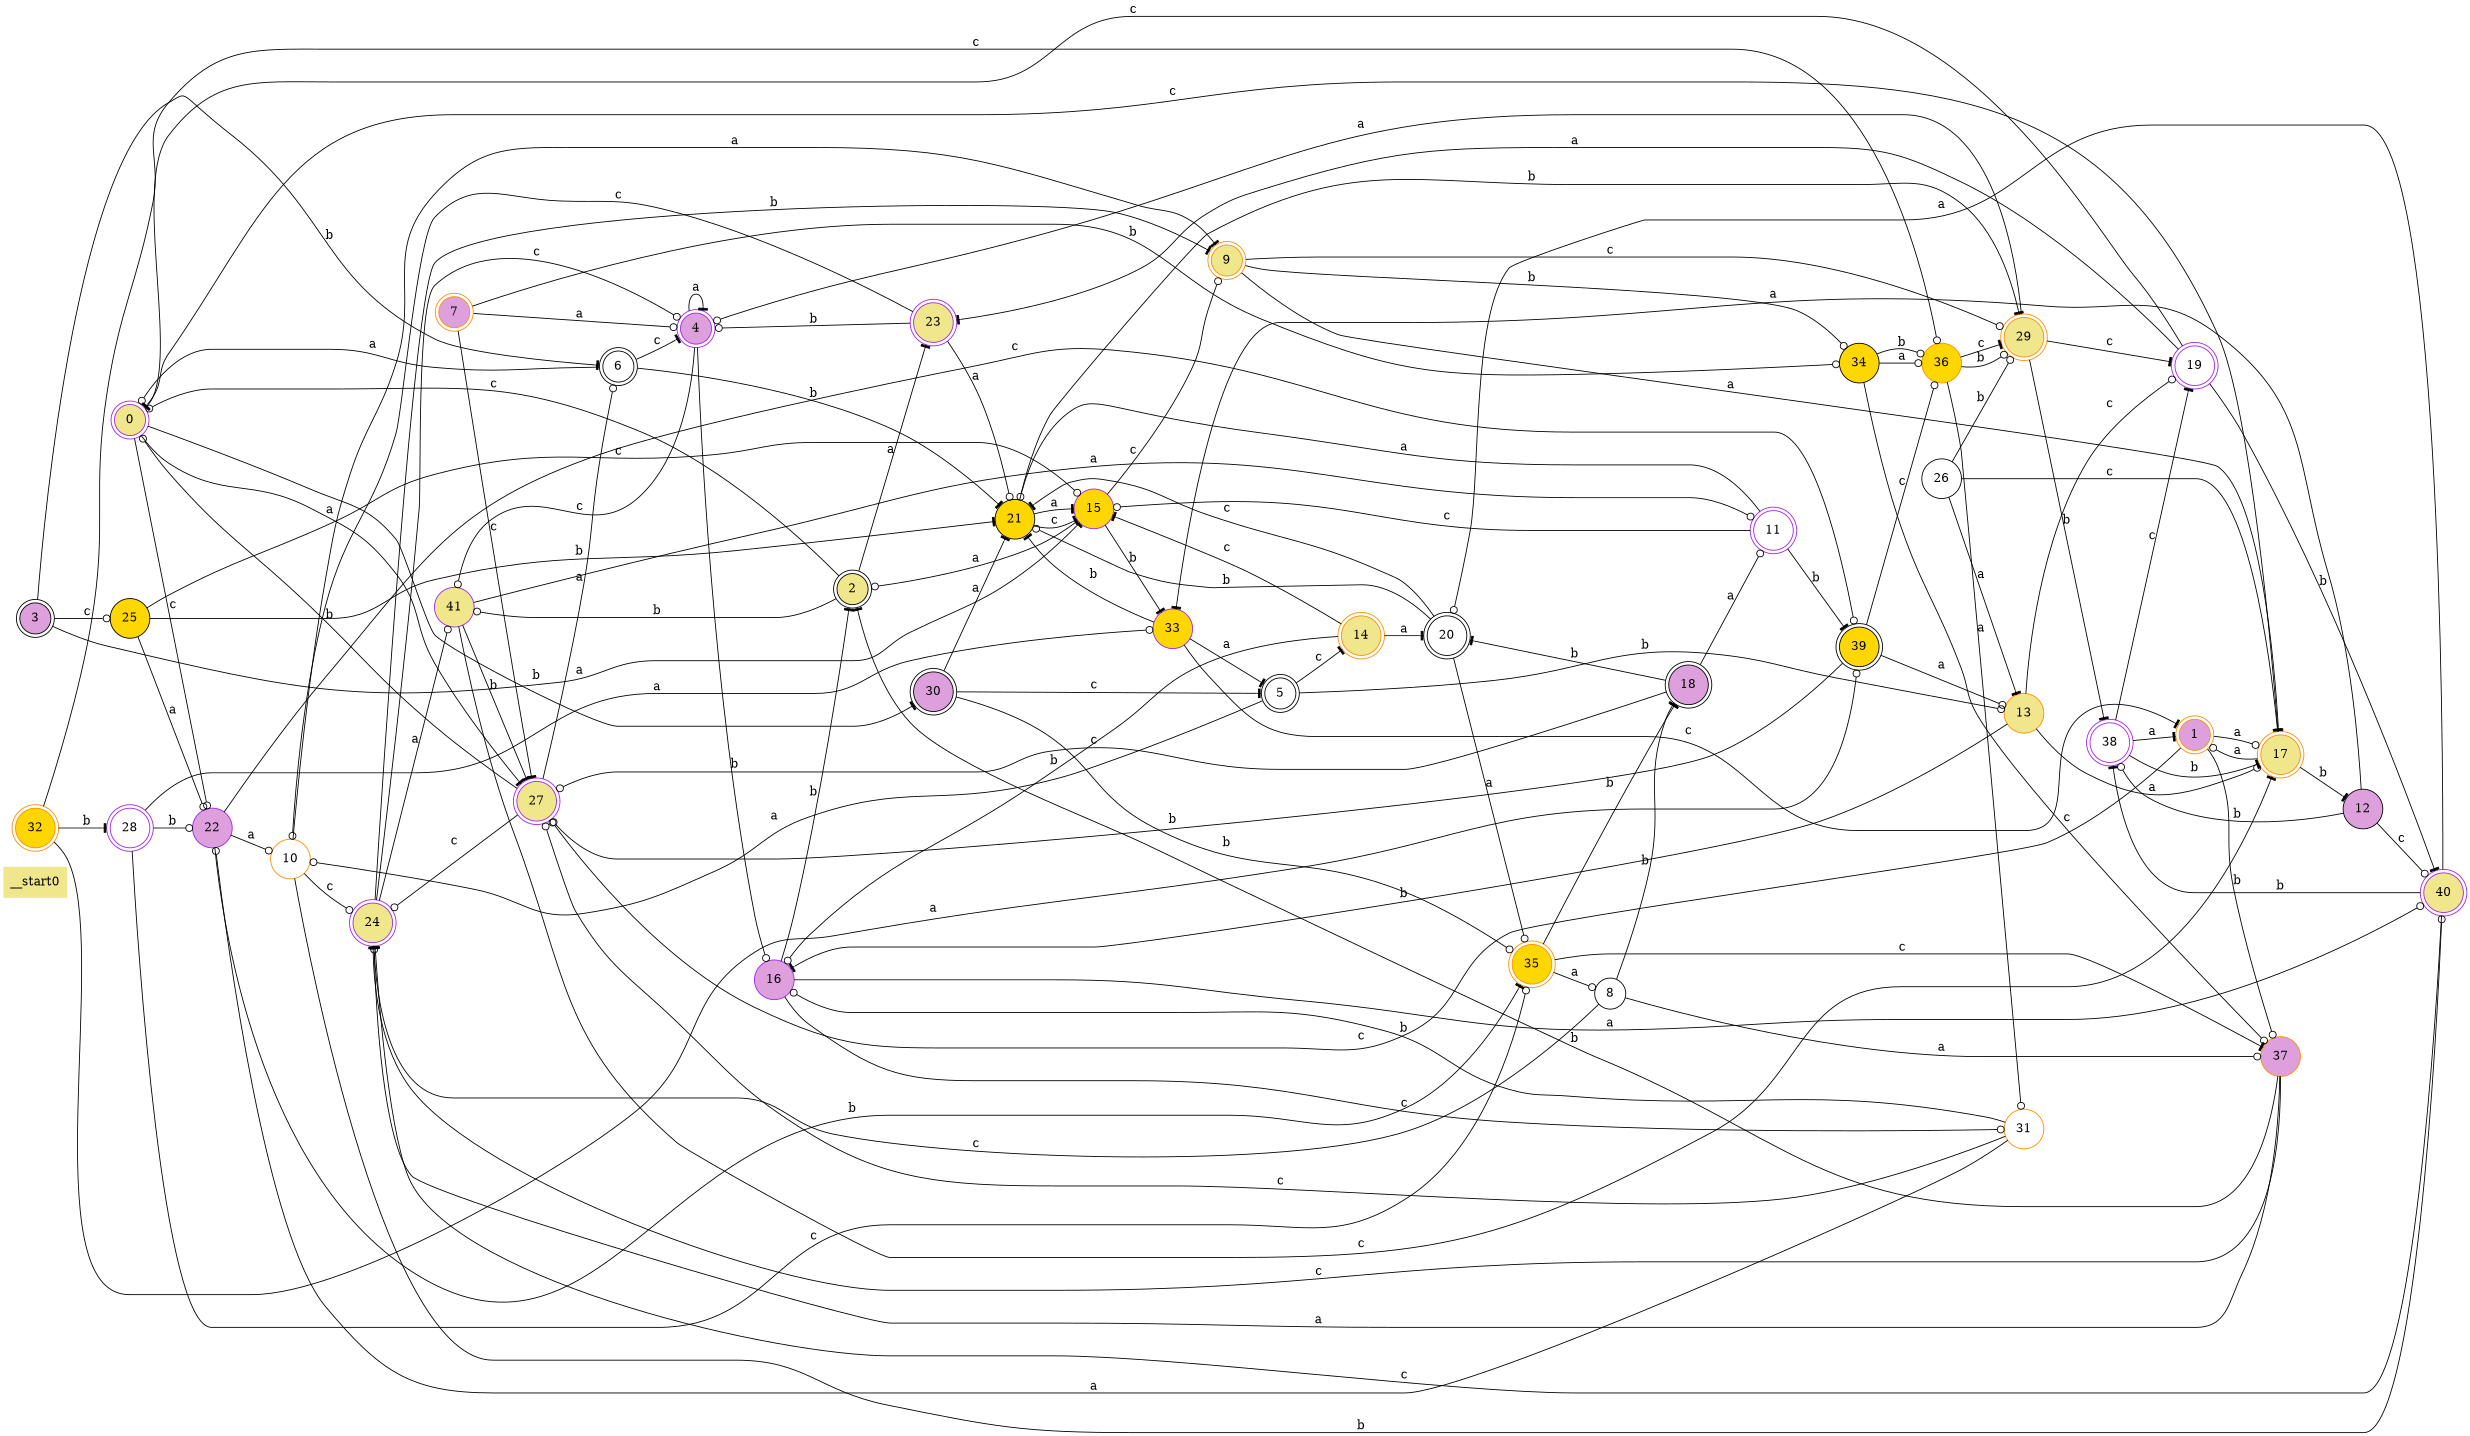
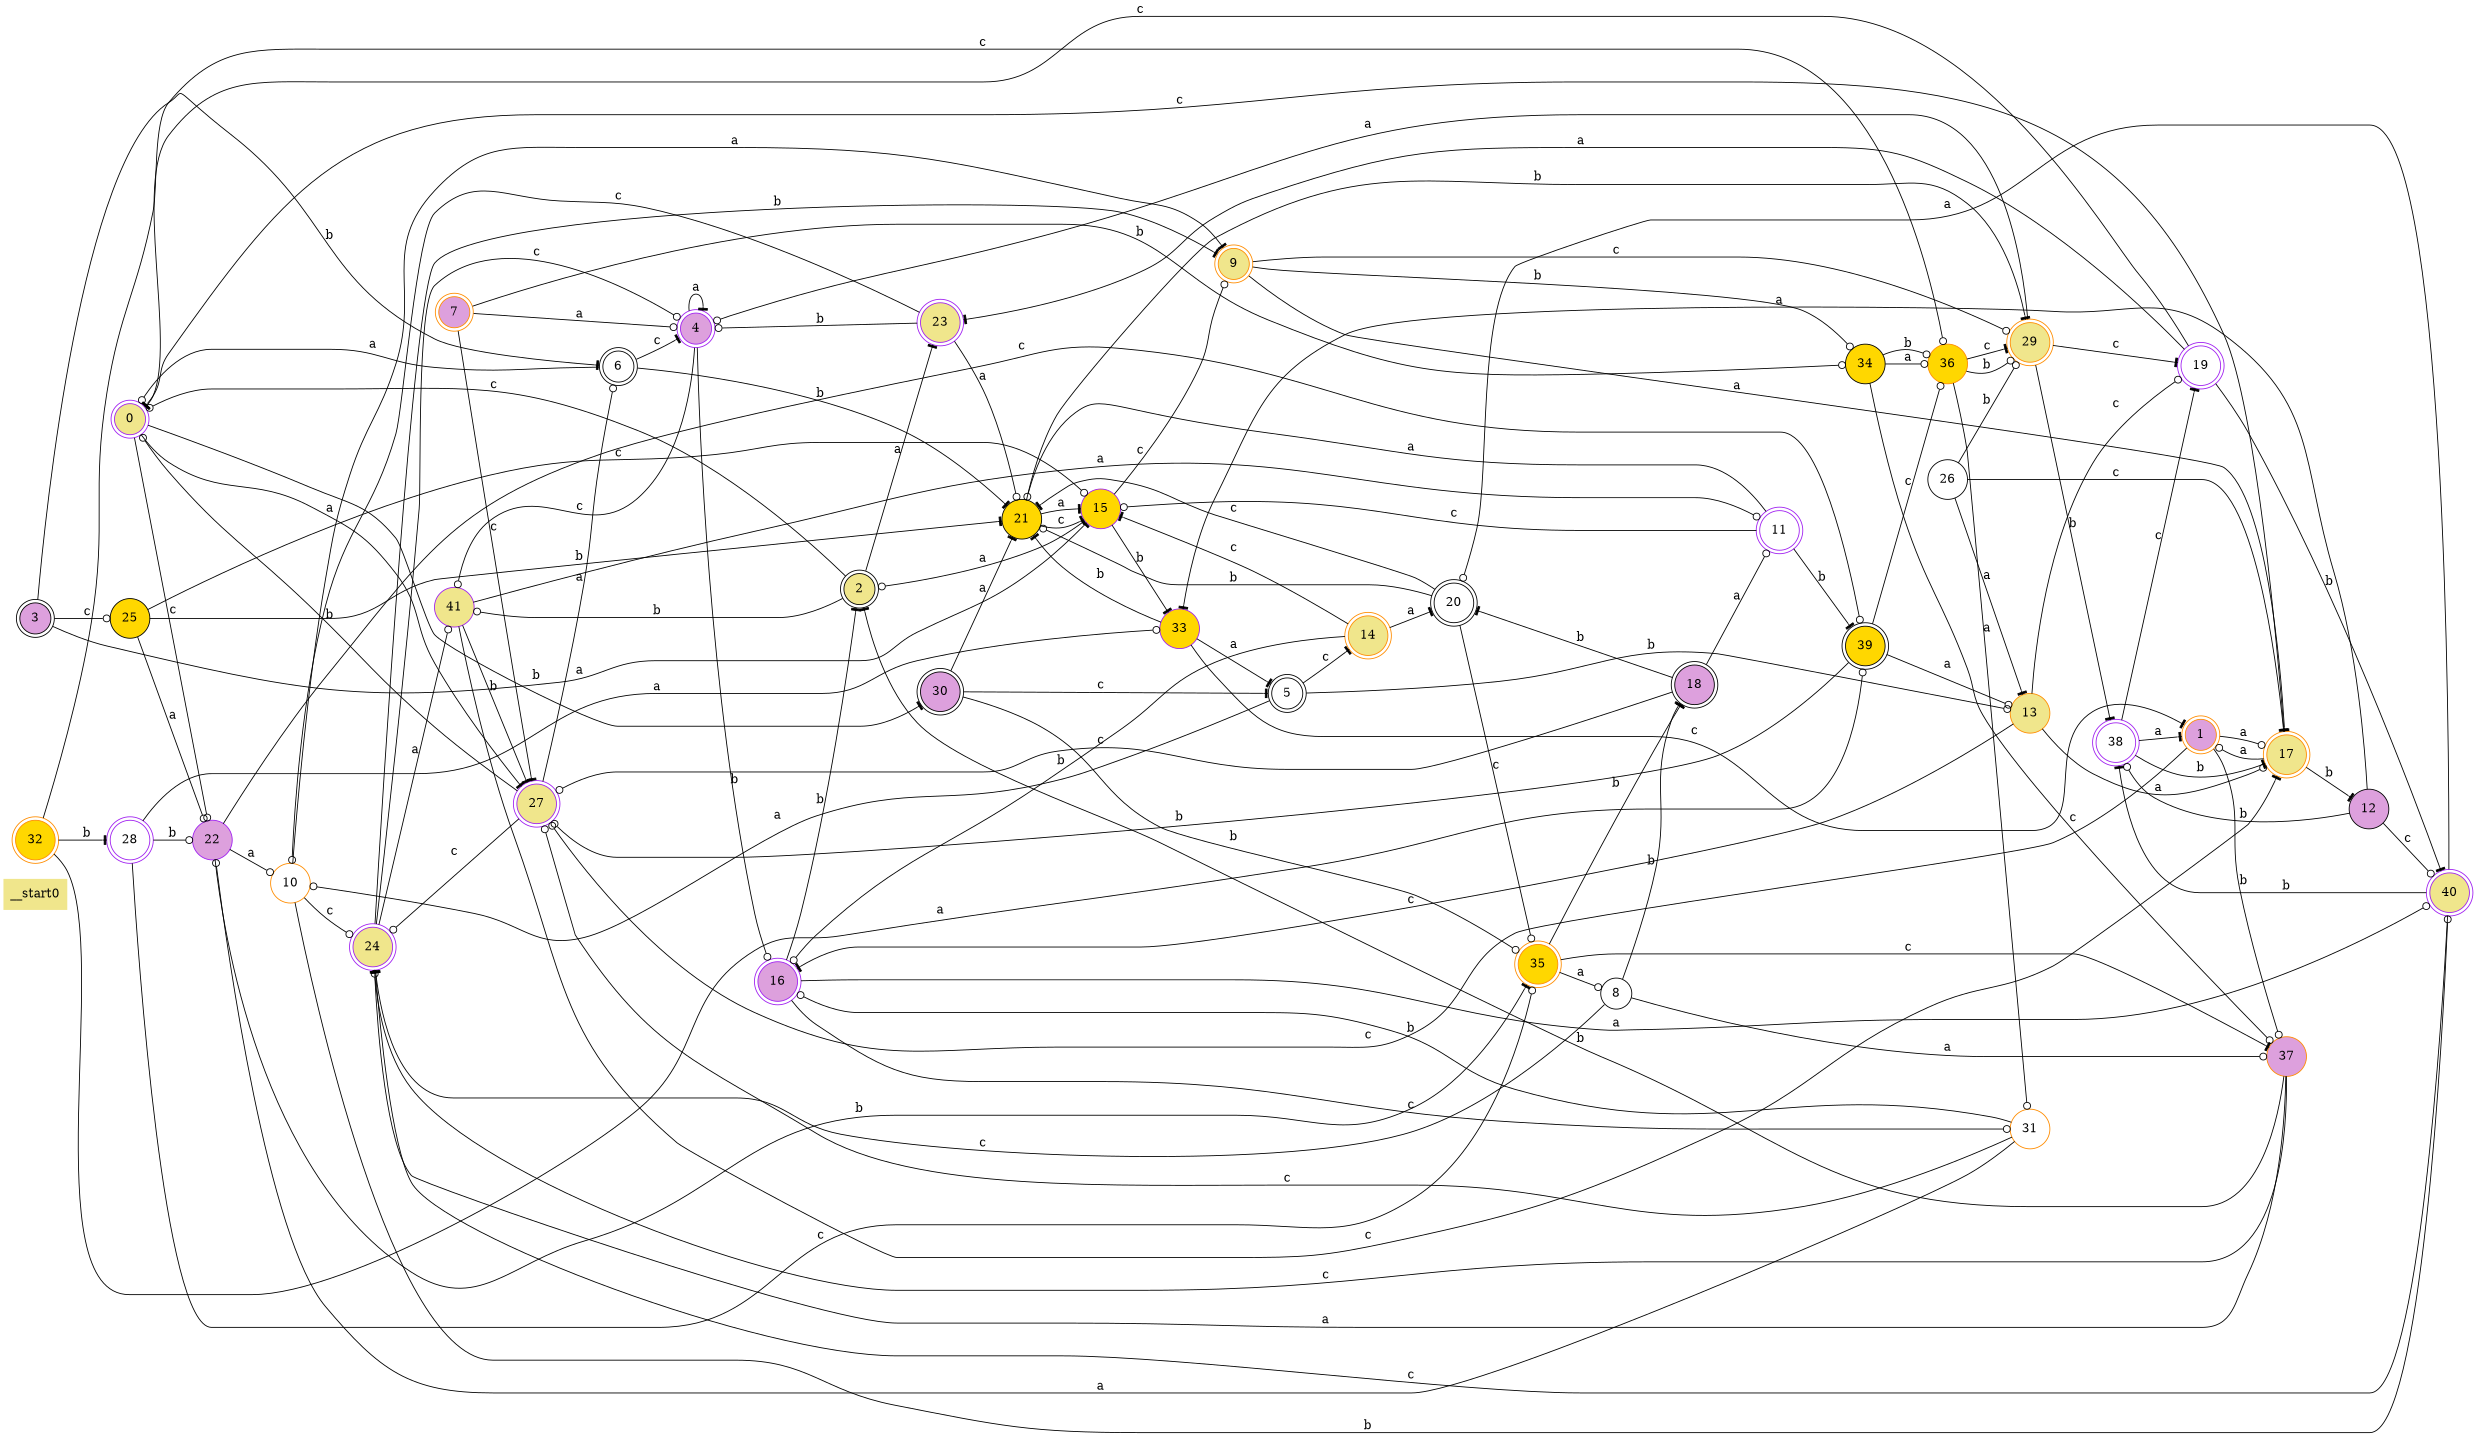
(1489, 784) -> (1496, 765)
(1404, 894) -> (1411, 900)
(774, 980) -> (778, 982)
